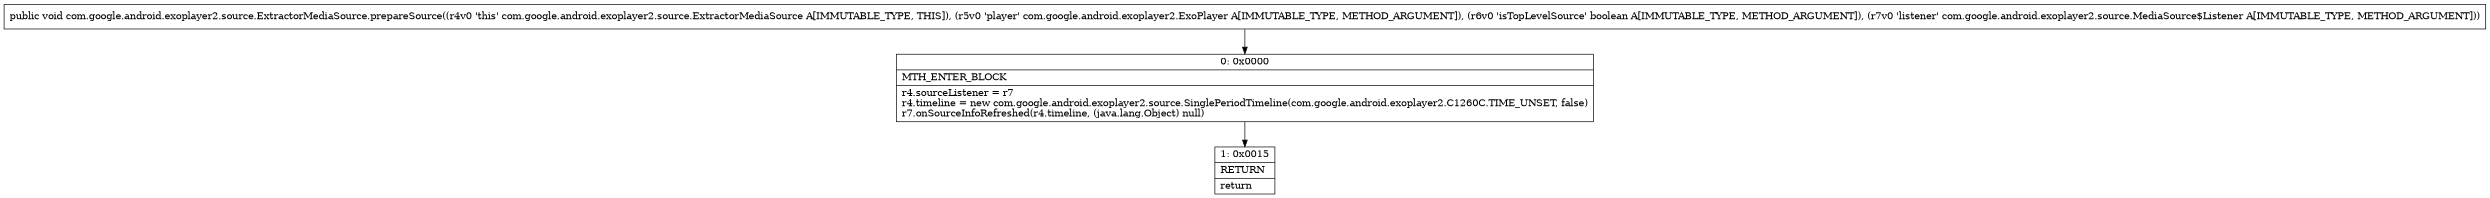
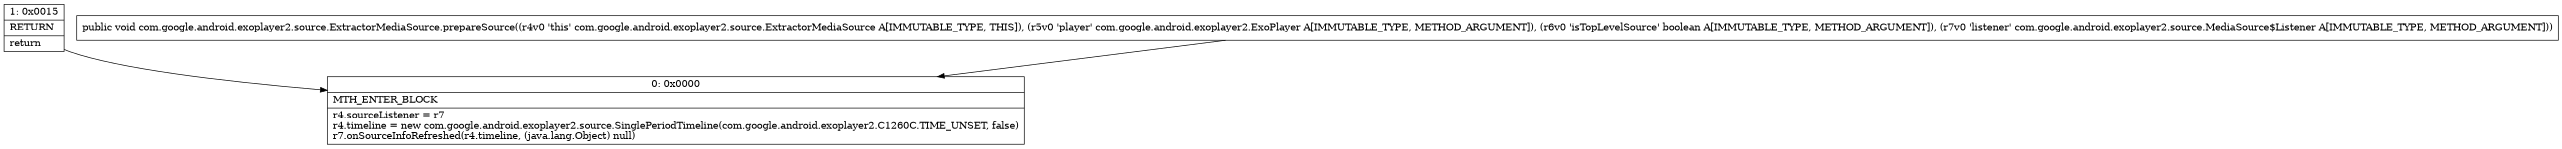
(1245, 131) -> (191, 76)
